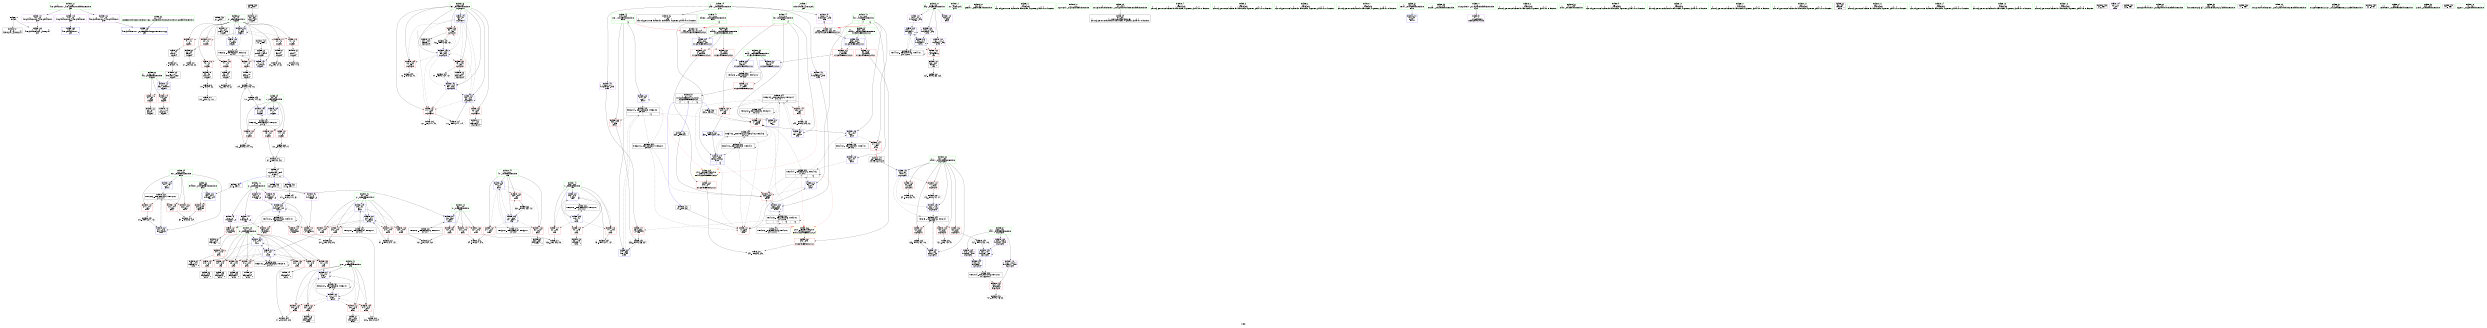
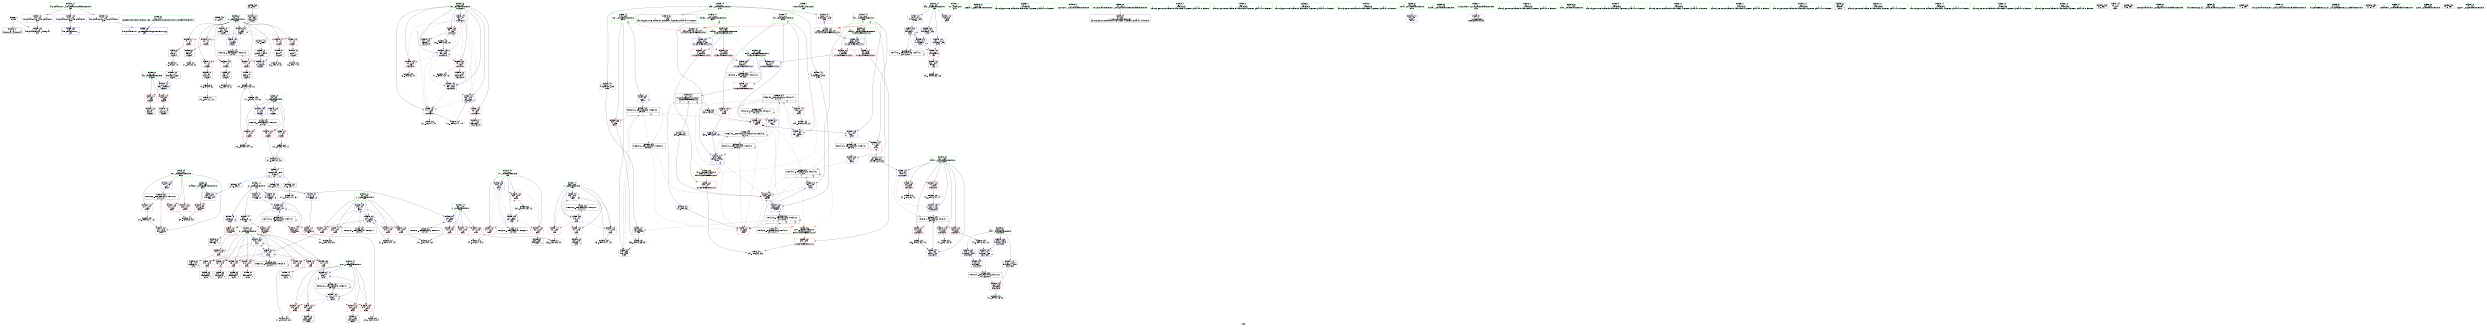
(221, 266) -> (221, 266)
